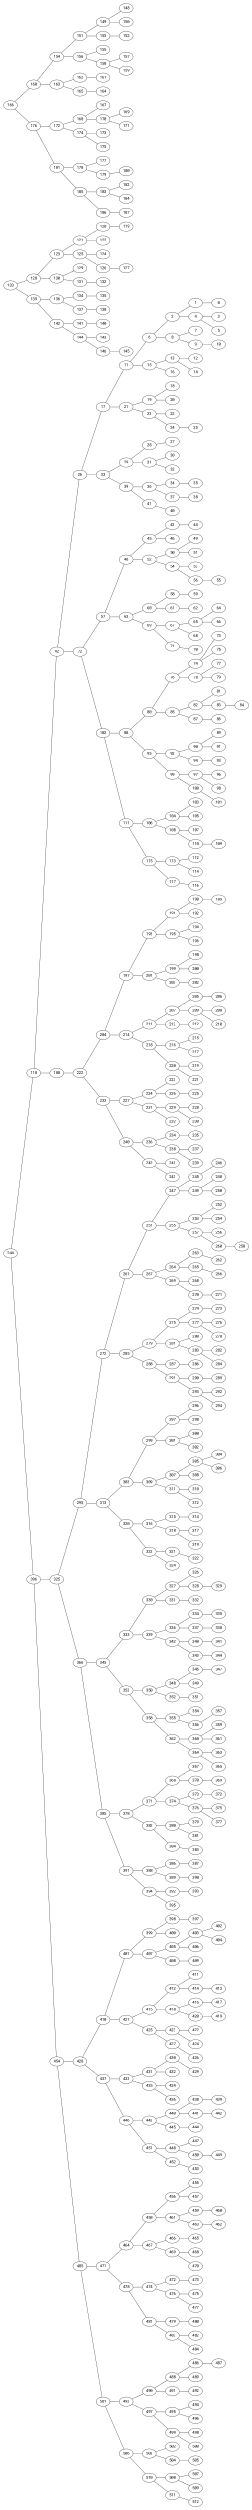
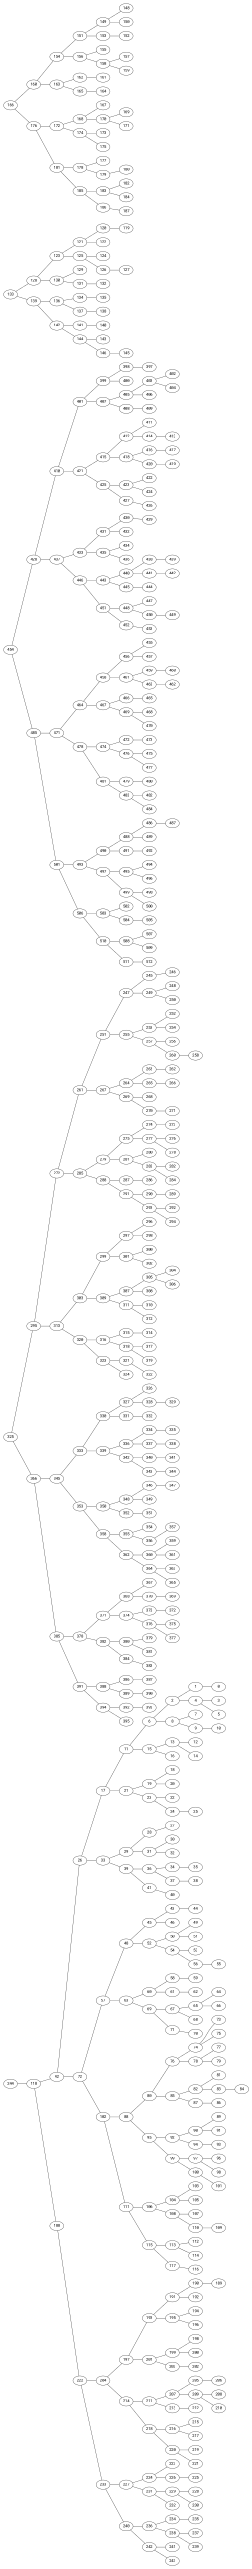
(34, 1579) -> none
